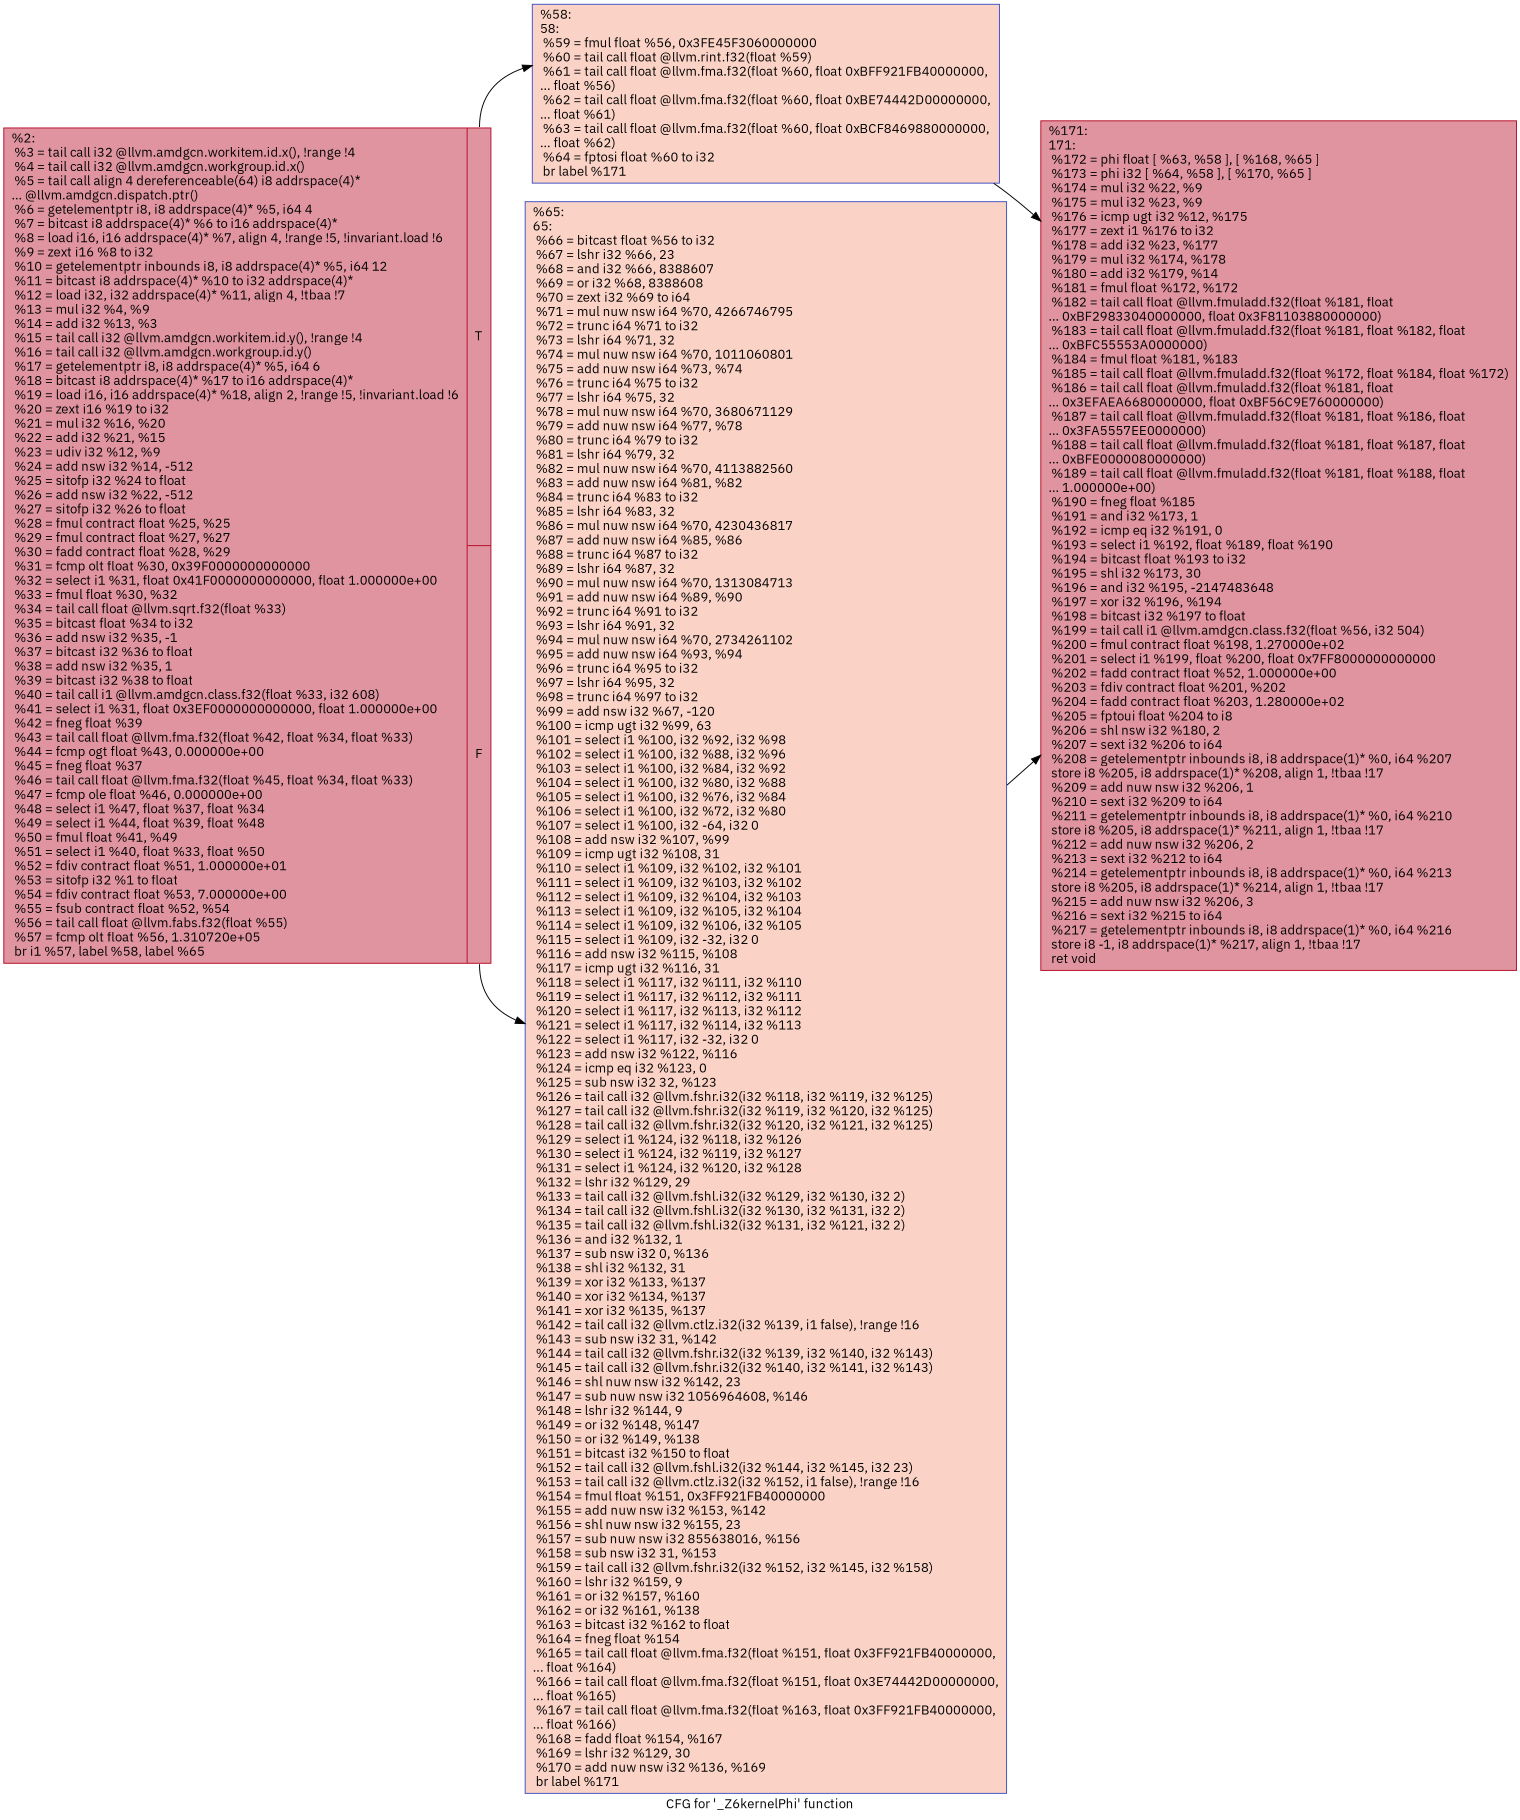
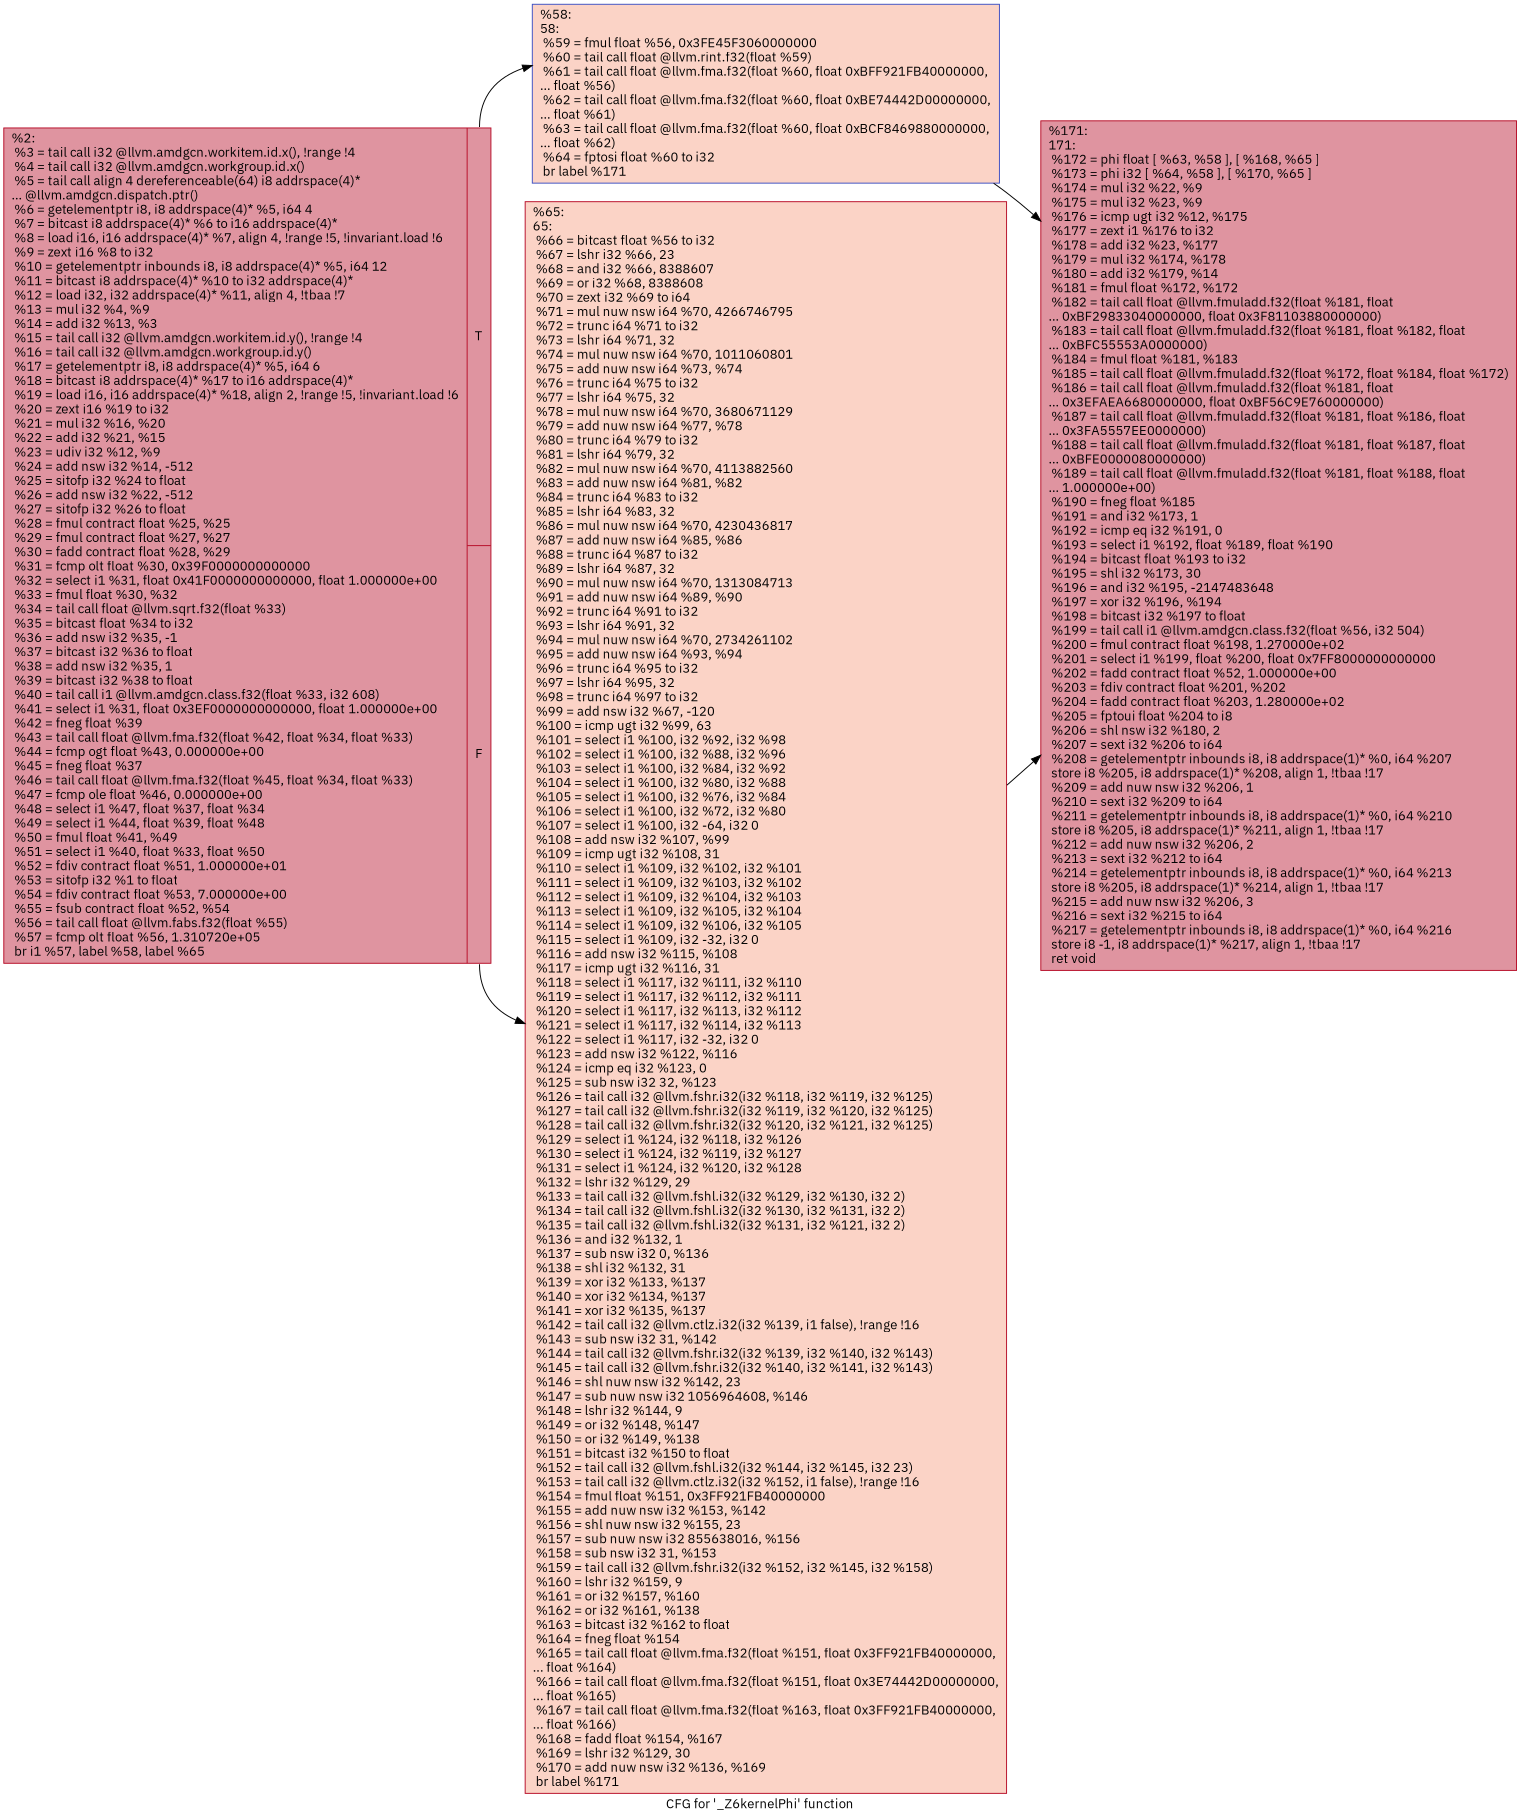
(766, 998) -> (766, 998)
